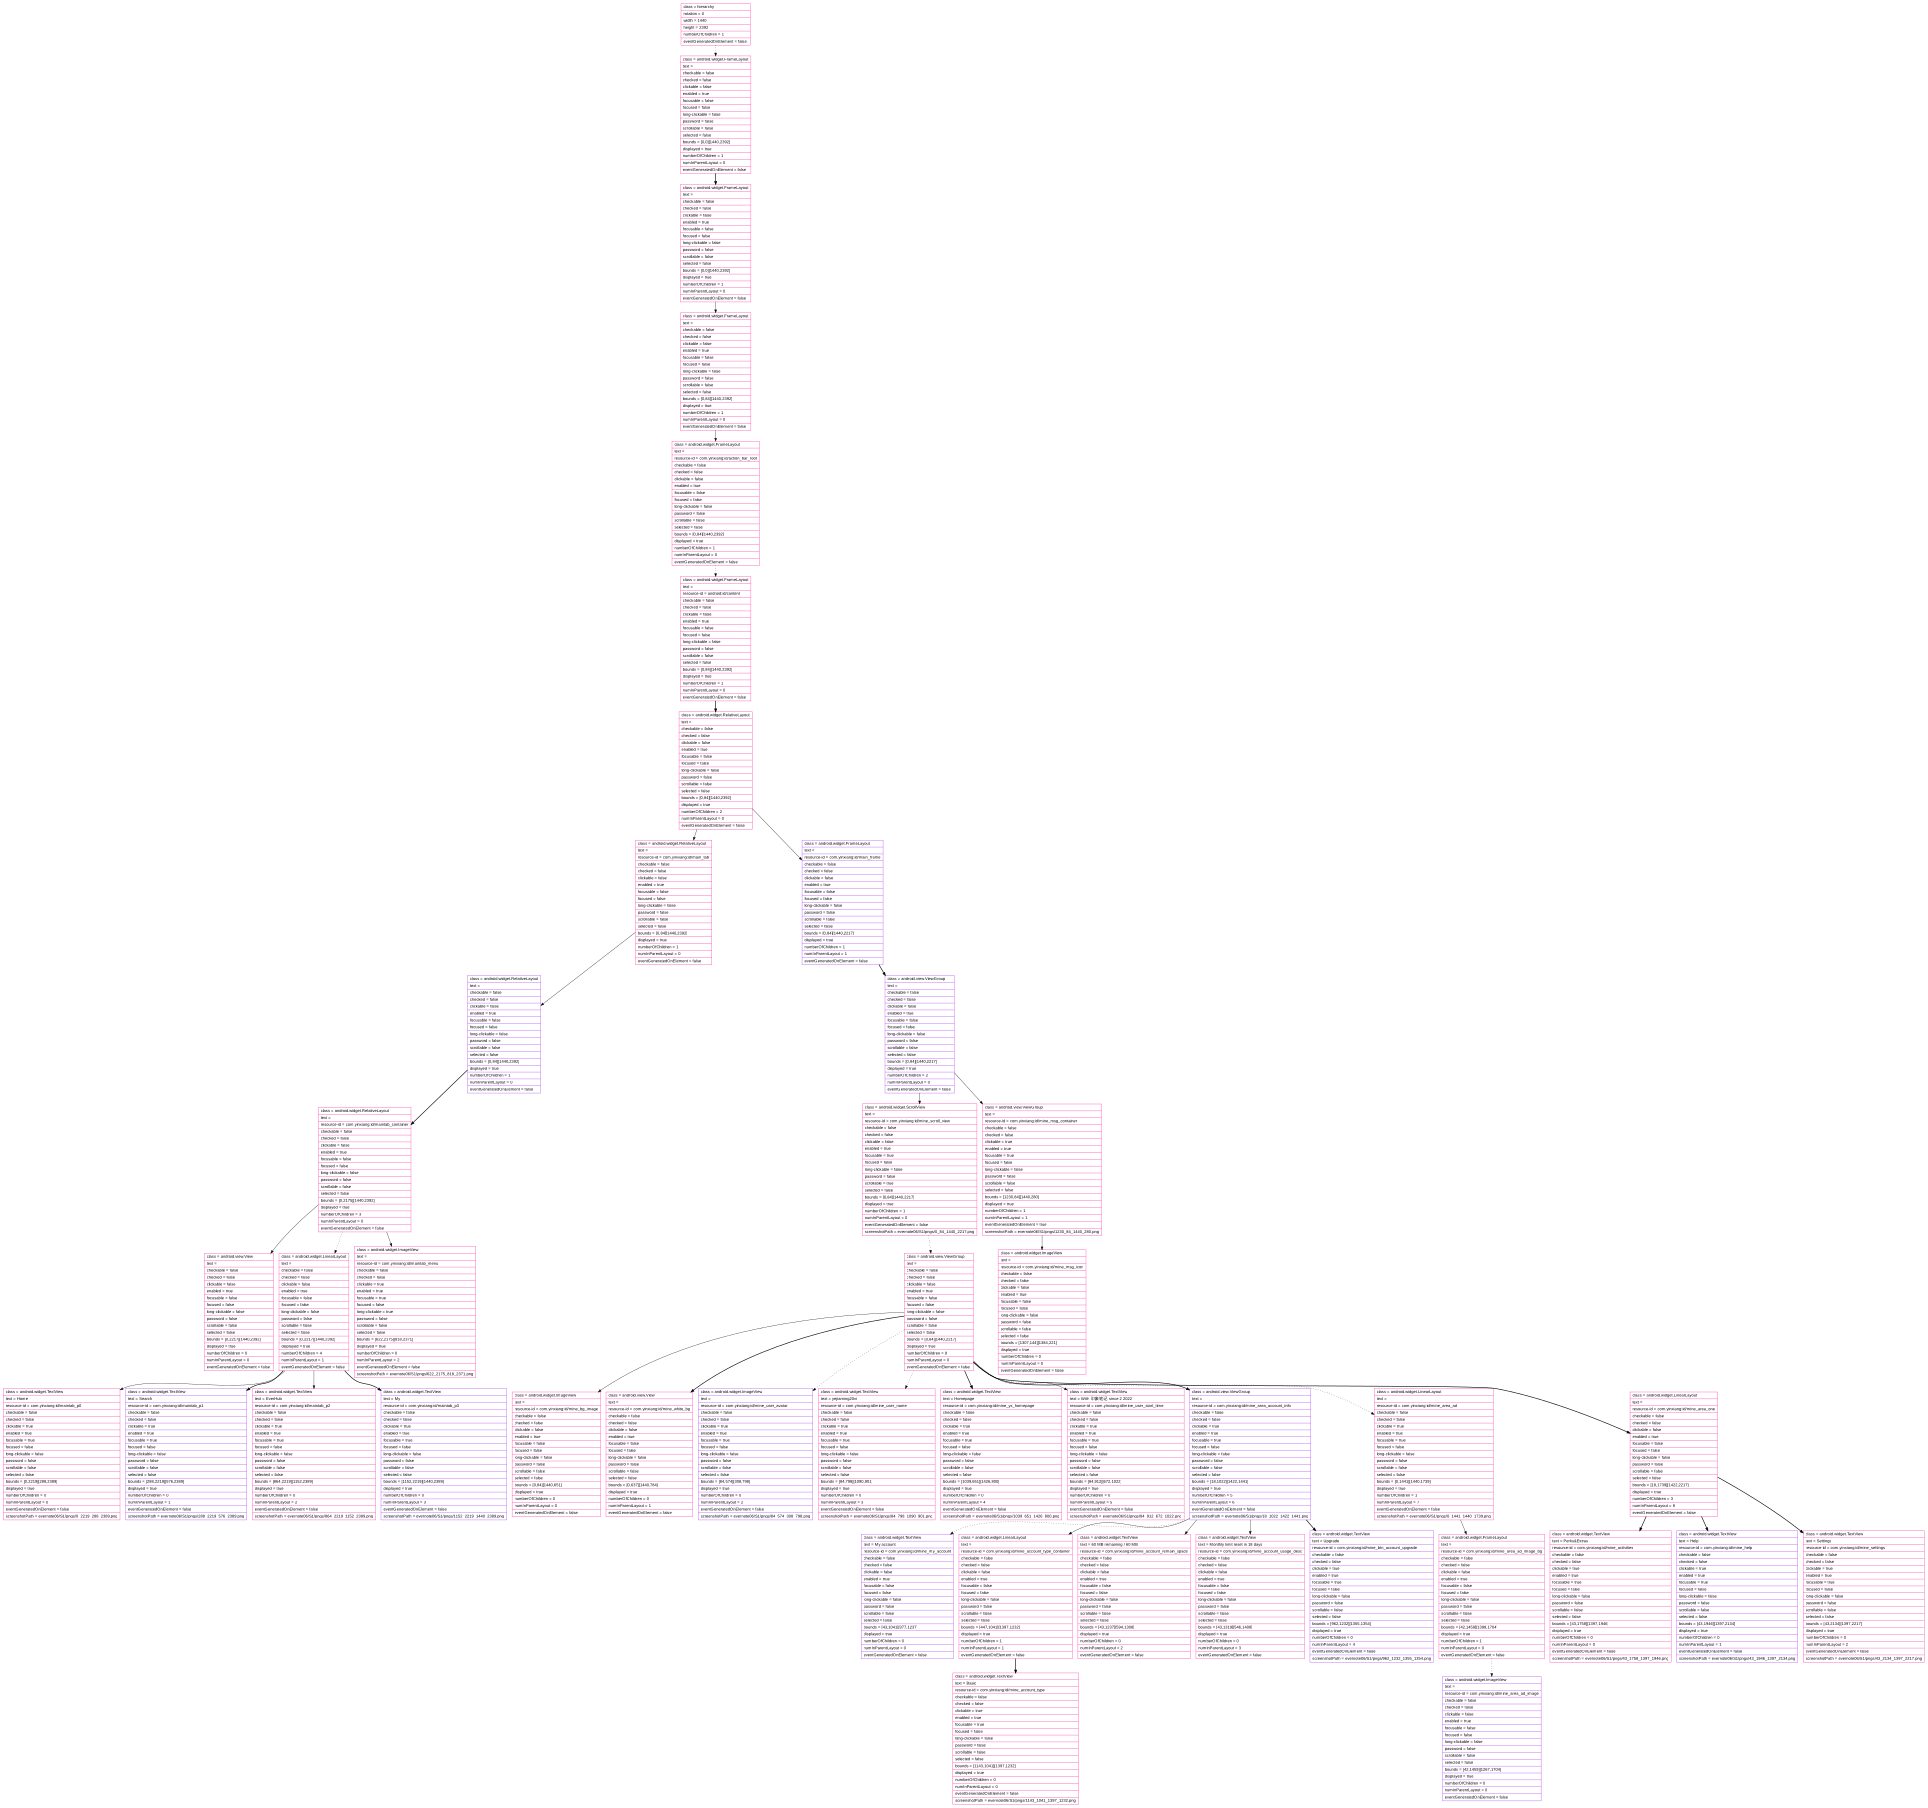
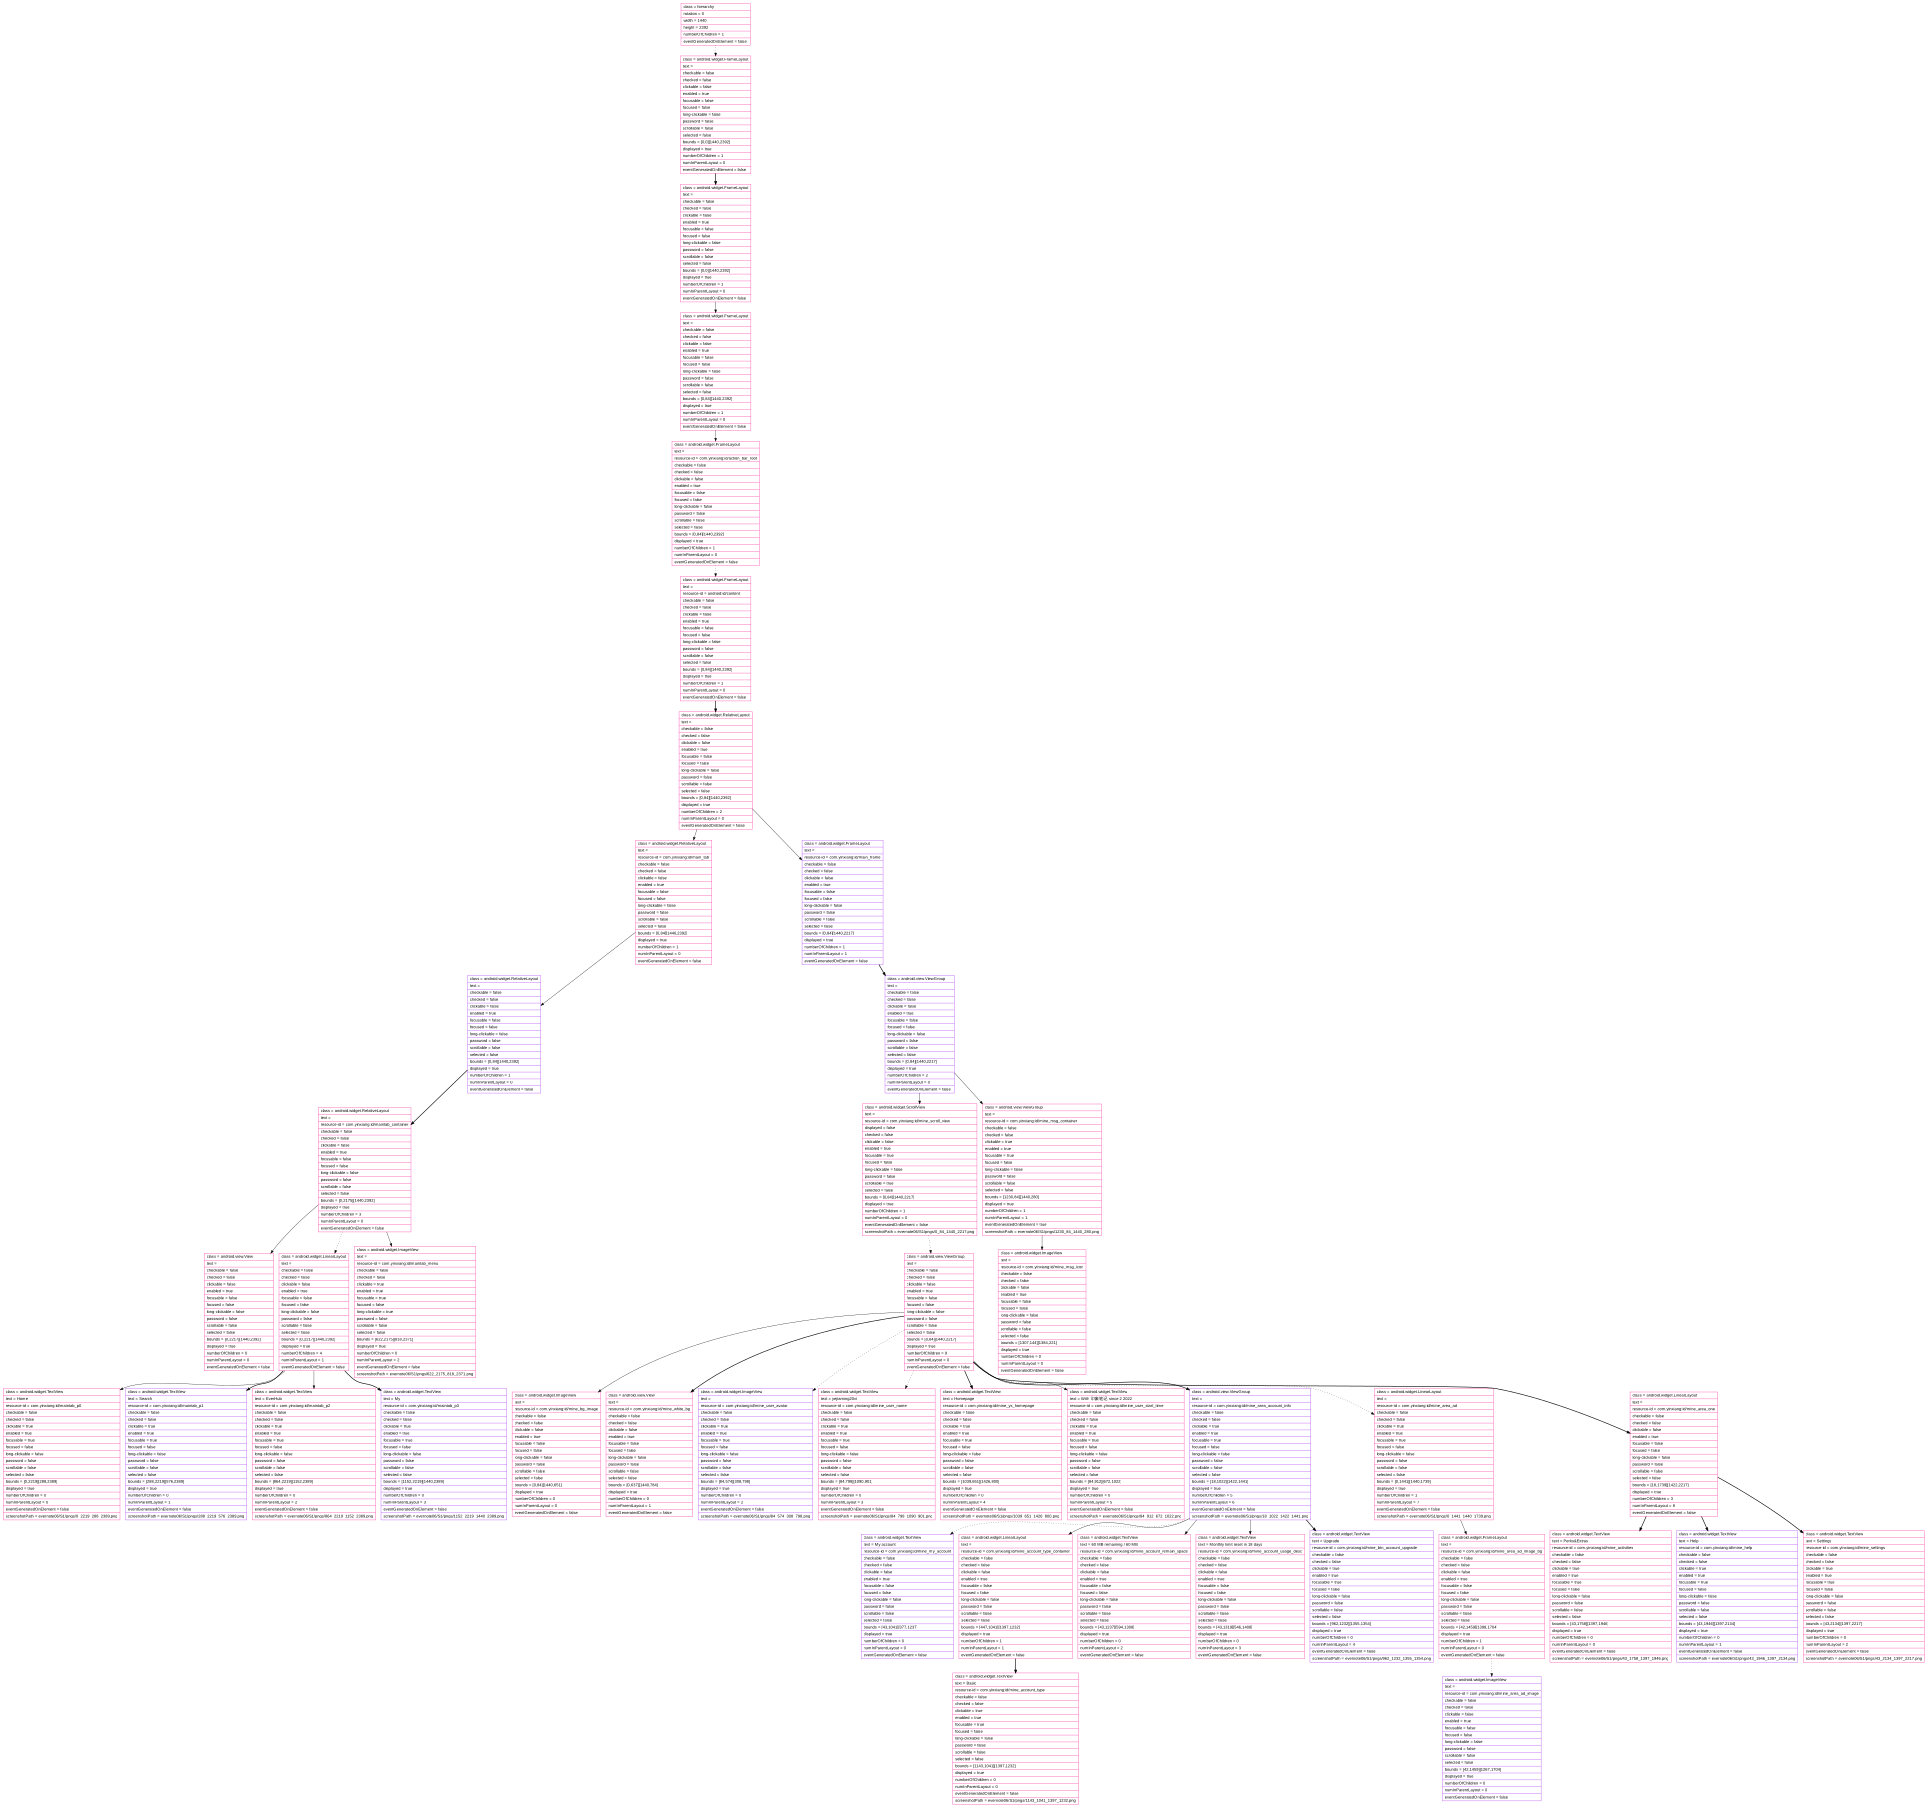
(881, 1128) -> (880, 1128)
